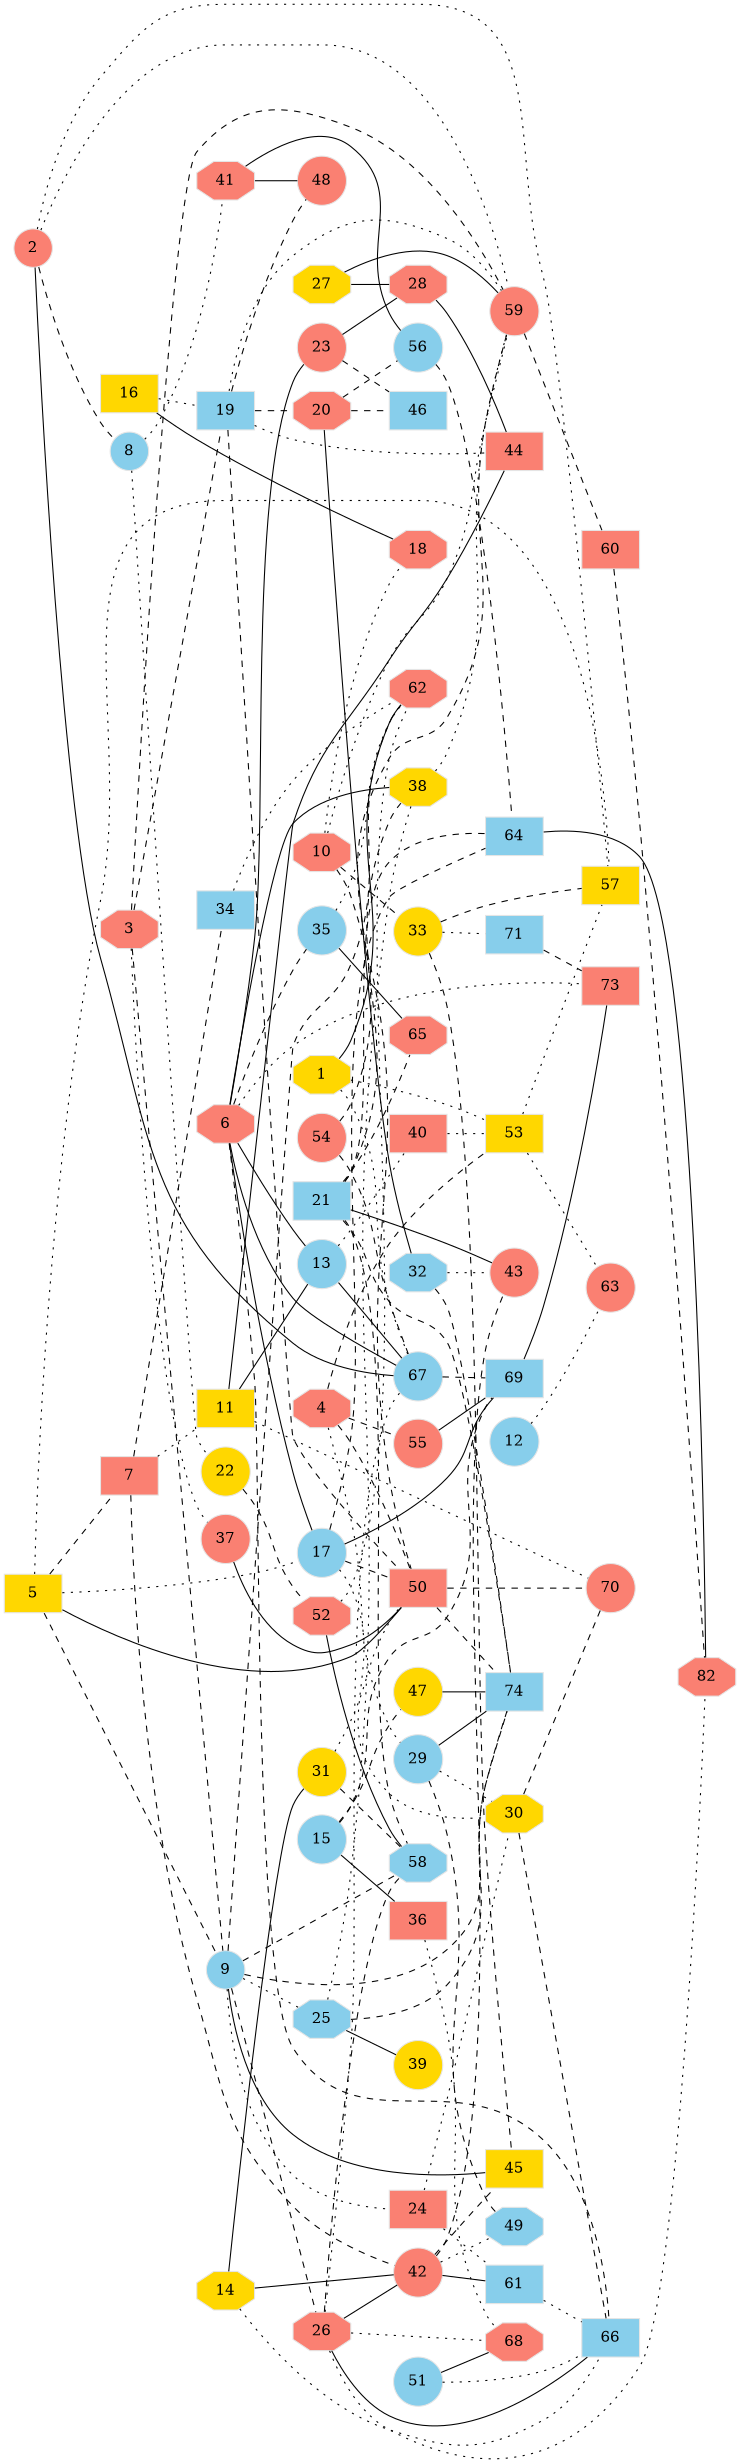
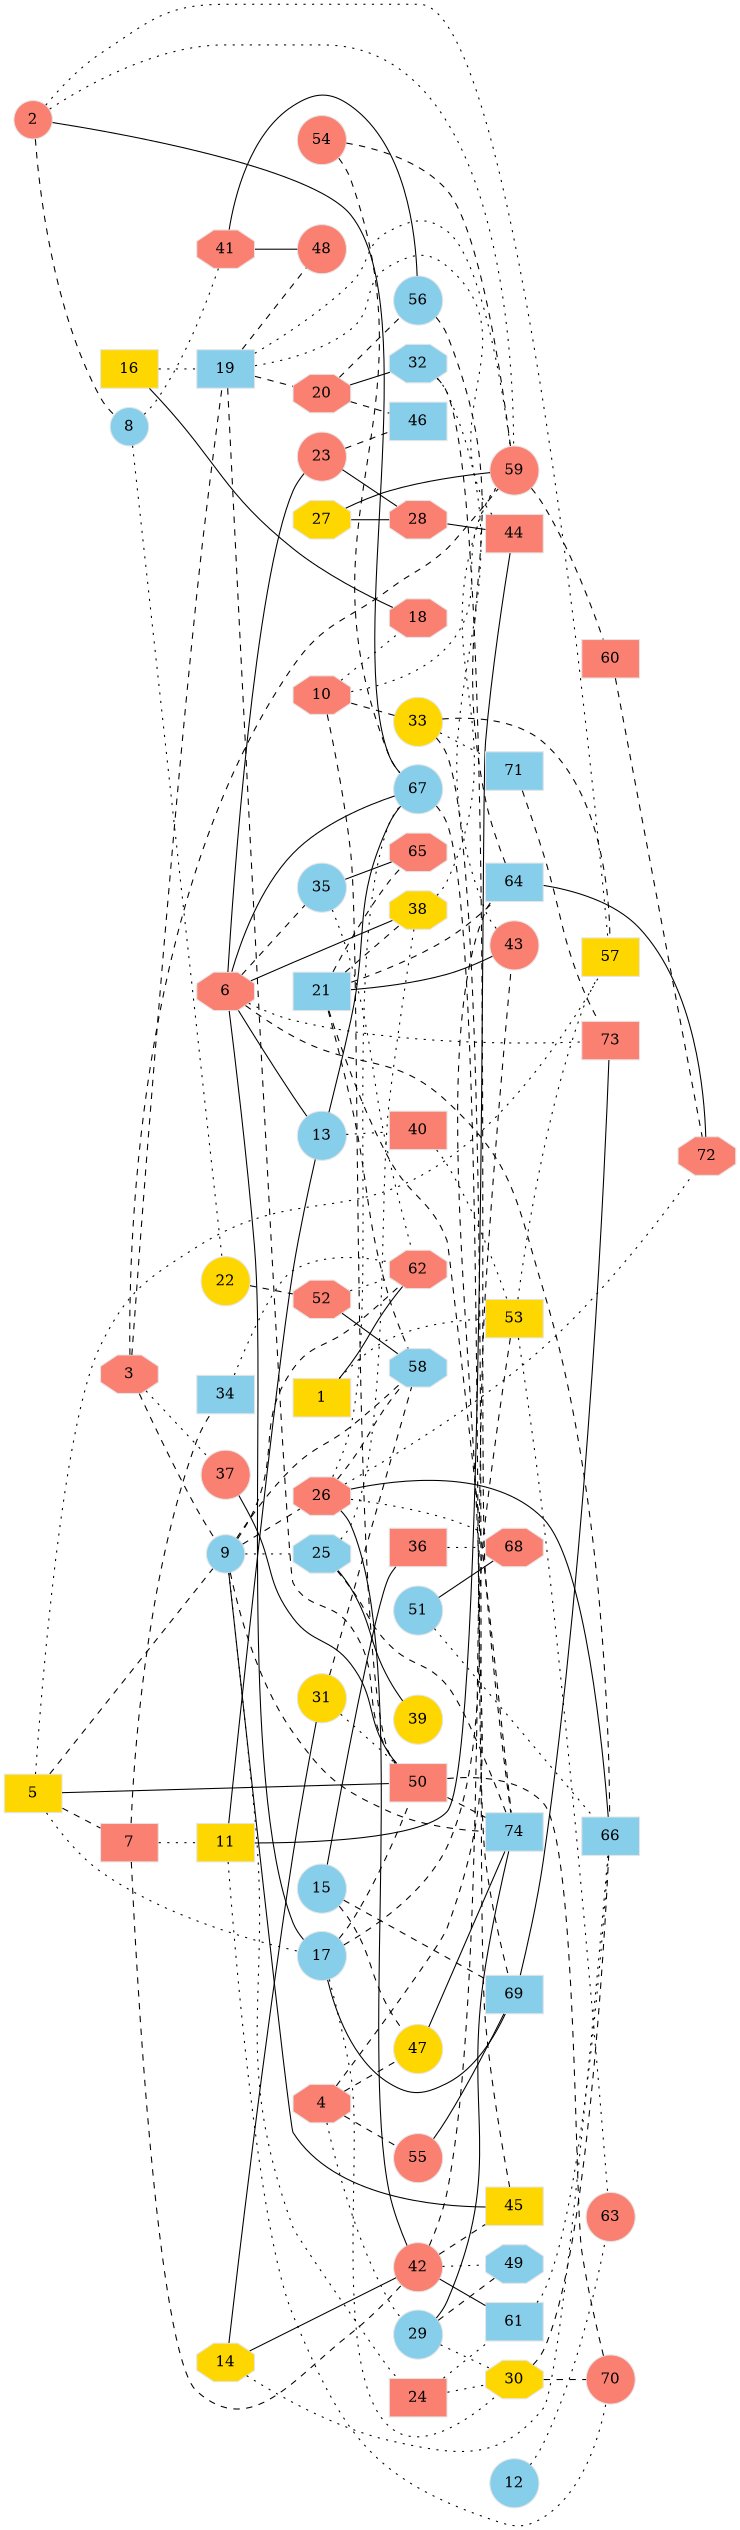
(322, 1075) -> (322, 1398)
(377, 1207) -> none
(385, 1509) -> (369, 2077)
(707, 1677) -> (707, 1156)
